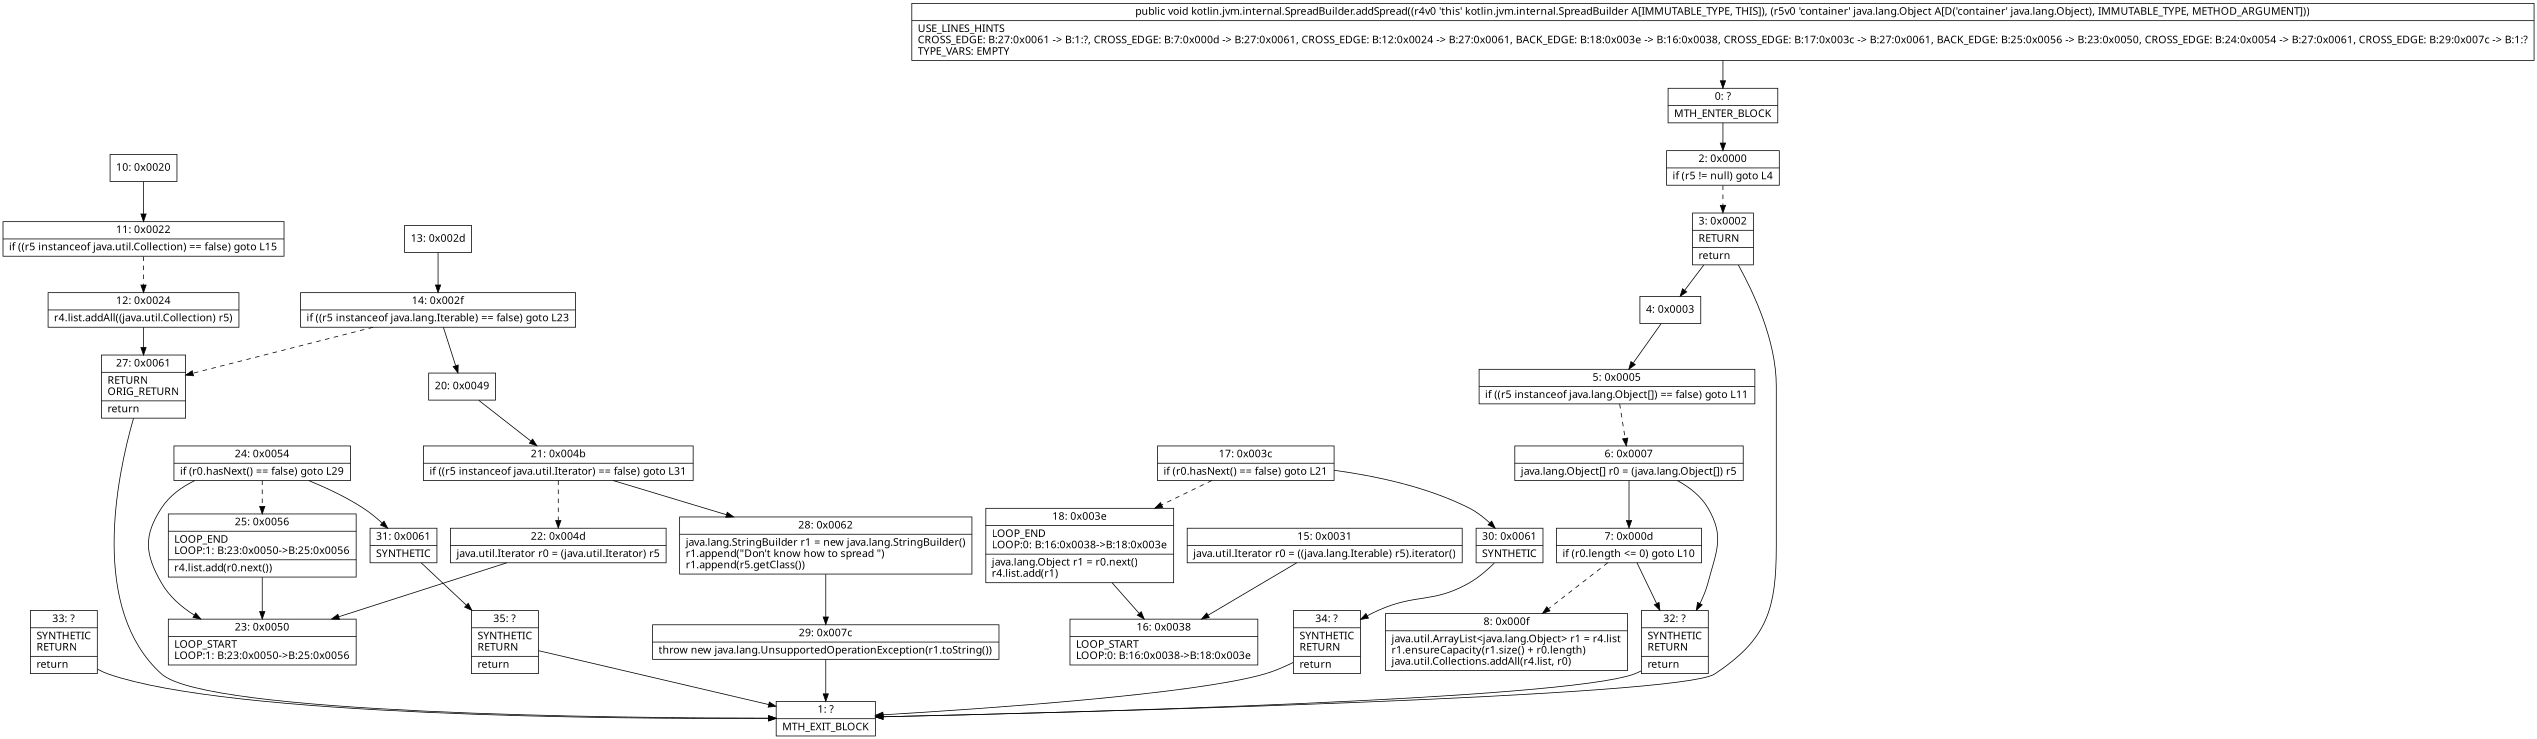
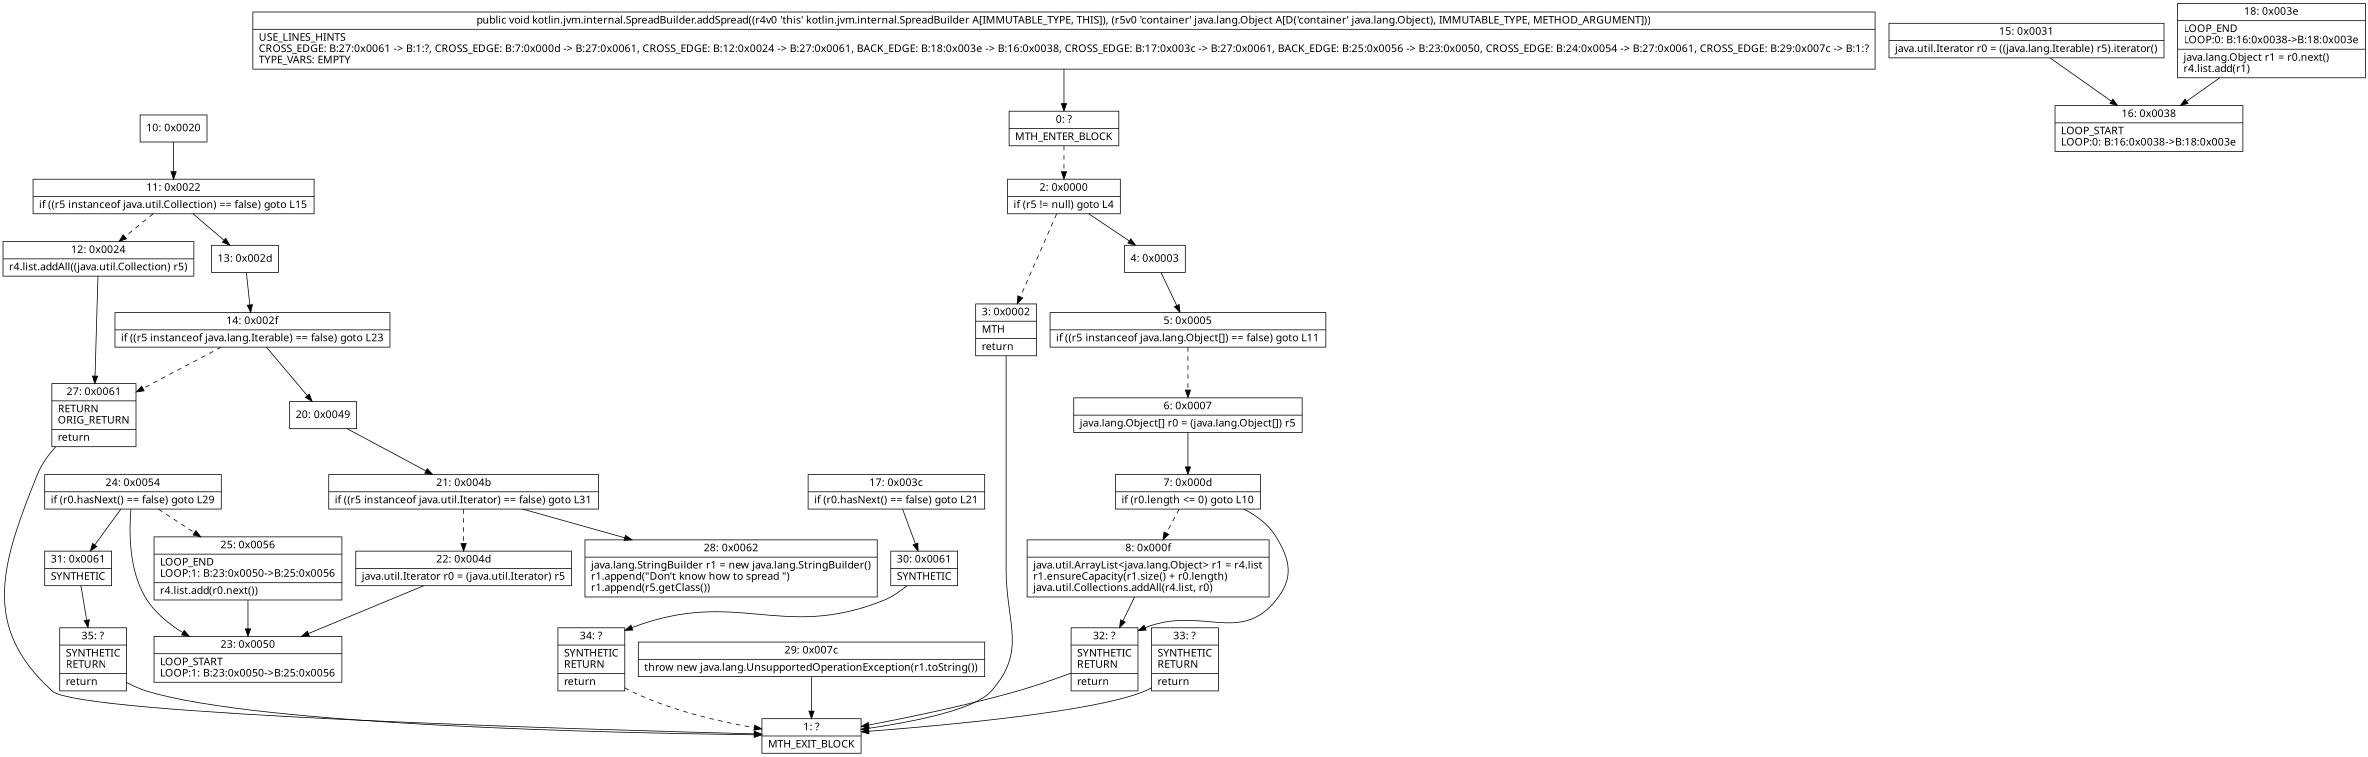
(1723, 133) -> (1064, 159)
none -> (209, 227)
(1719, 239) -> (993, 329)
(1694, 278) -> (1109, 227)
(1187, 493) -> none
(1718, 535) -> (1129, 609)
(826, 596) -> none
(1090, 699) -> (688, 712)
